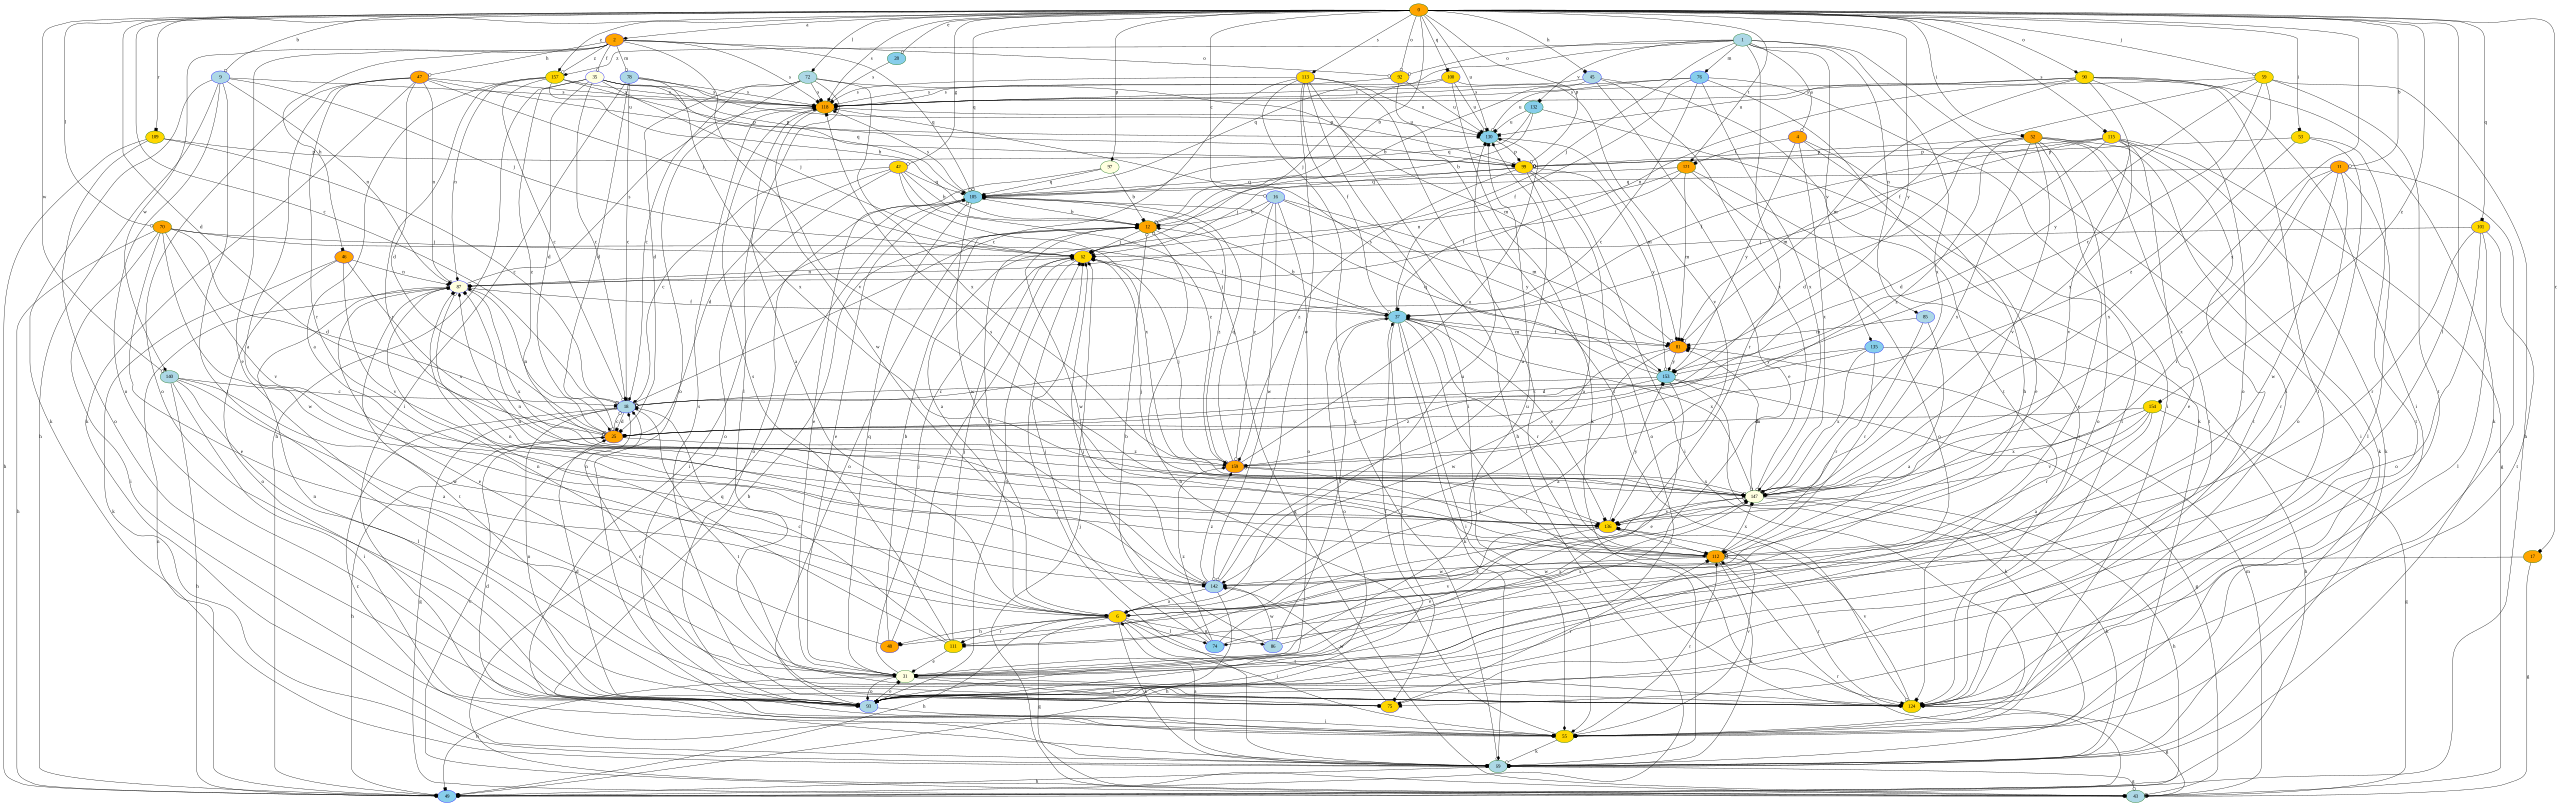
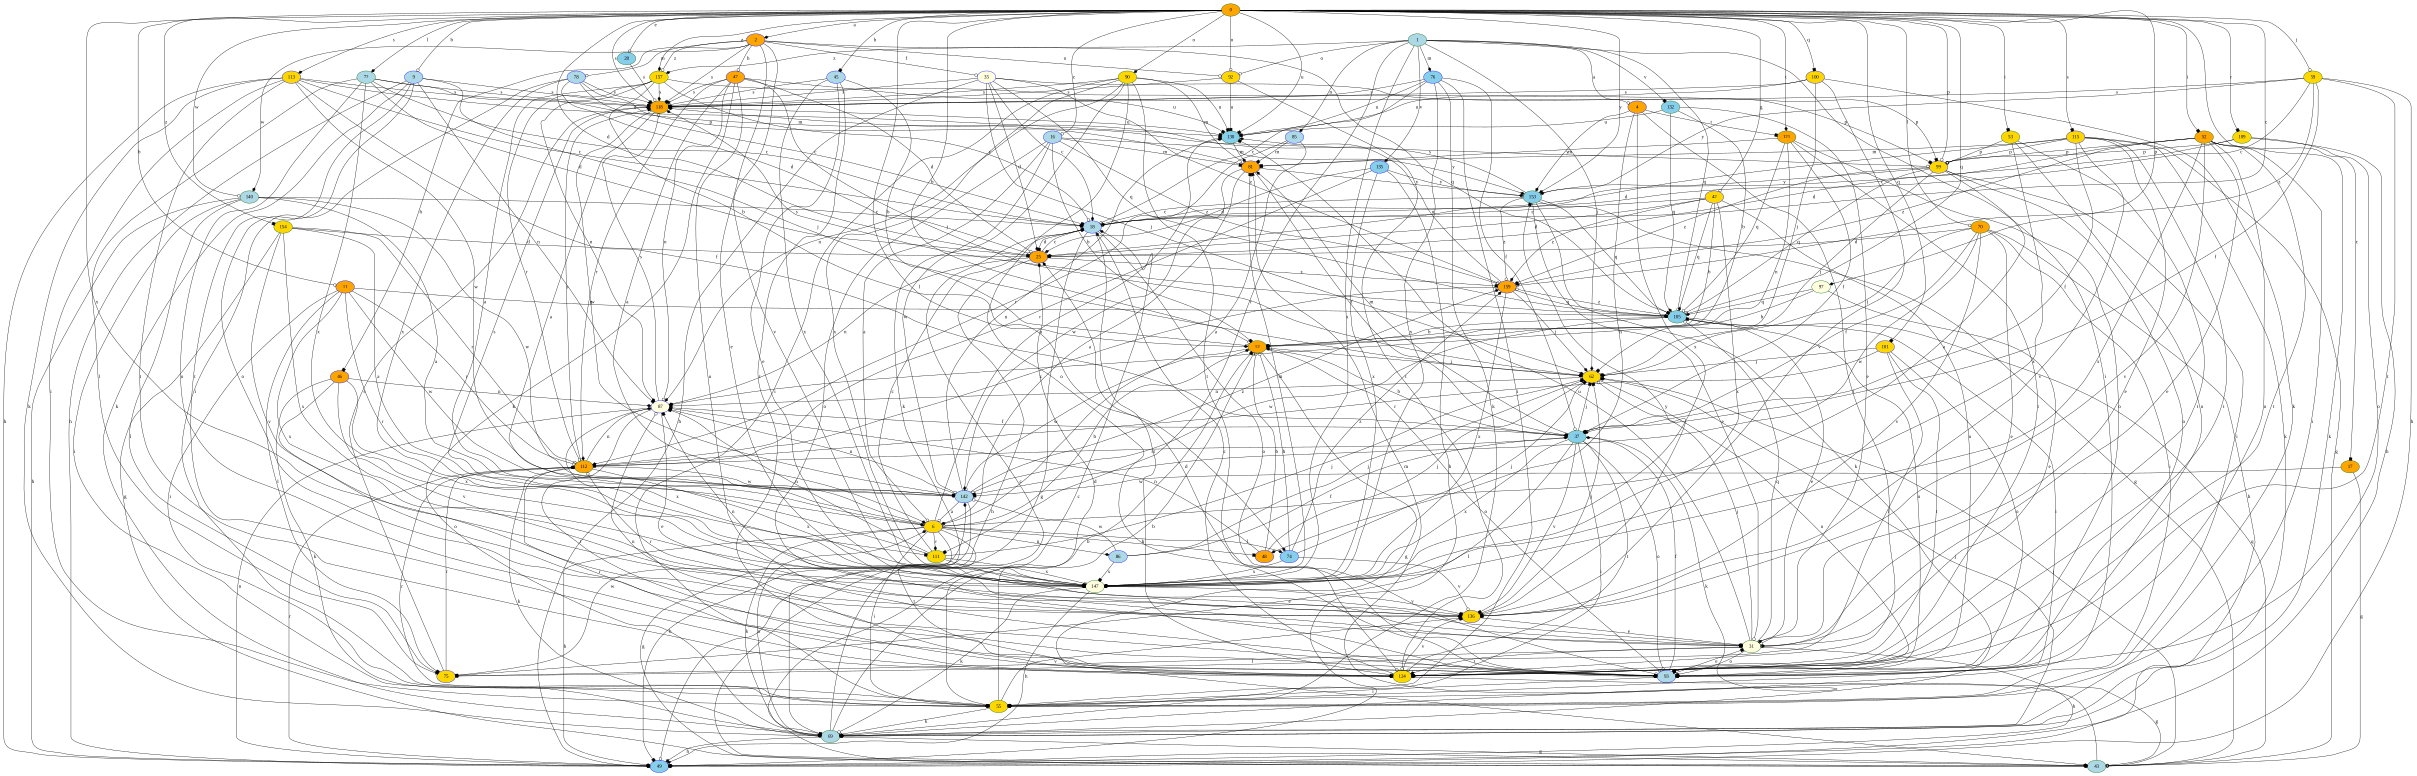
(1508, 148) -> none
